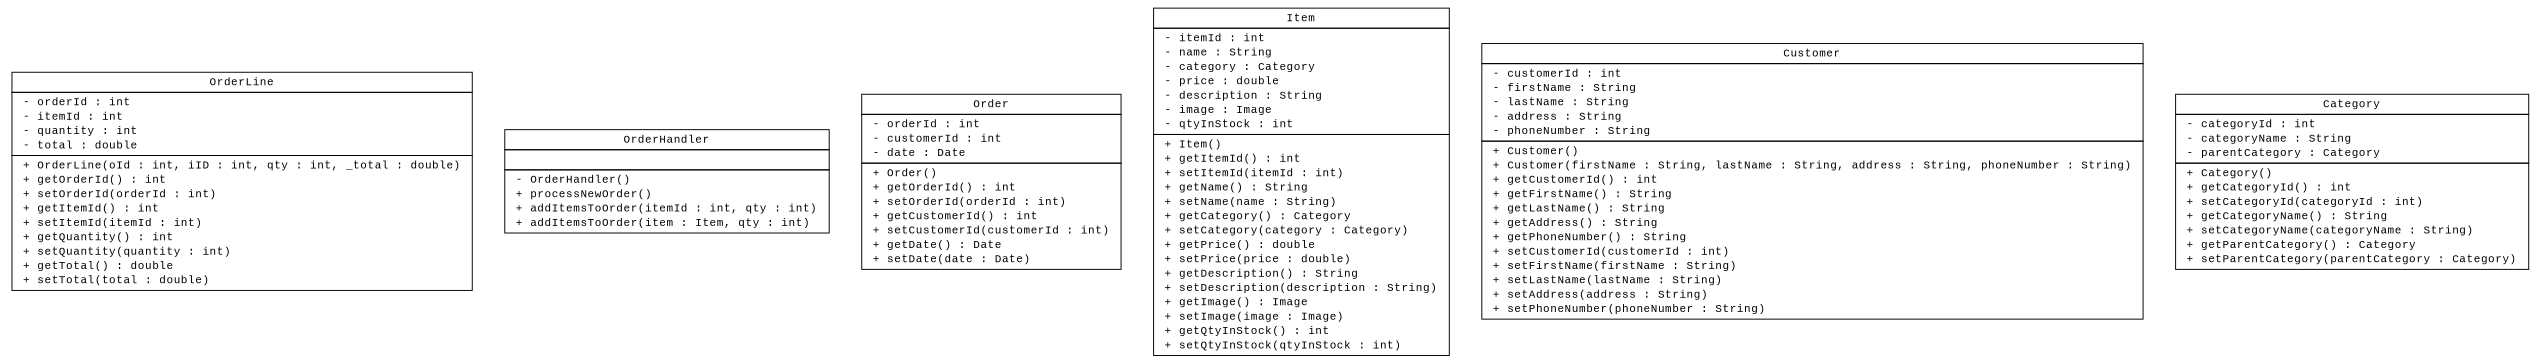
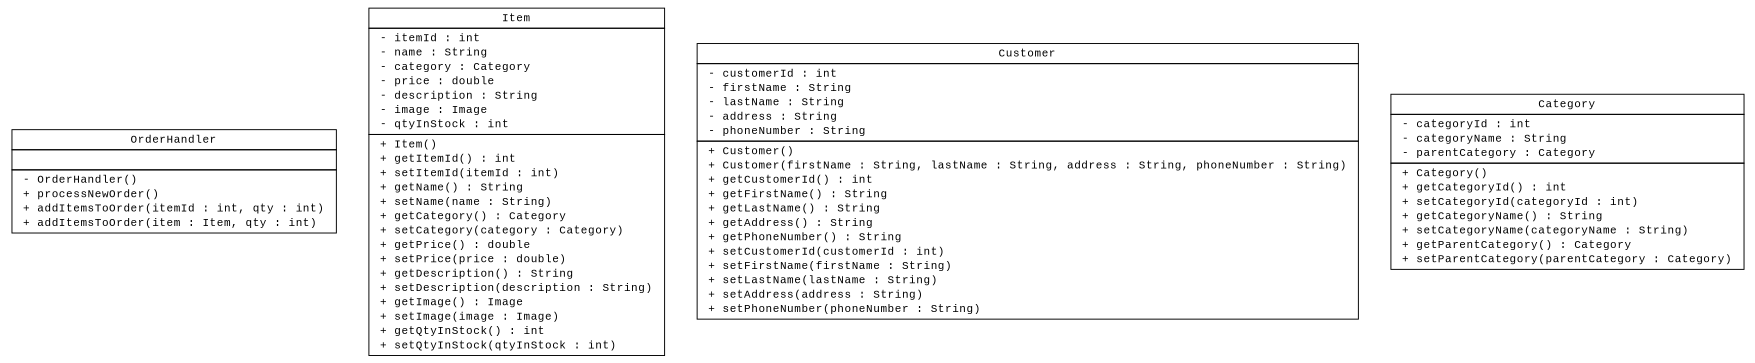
(242, 181) -> none
(991, 181) -> none
